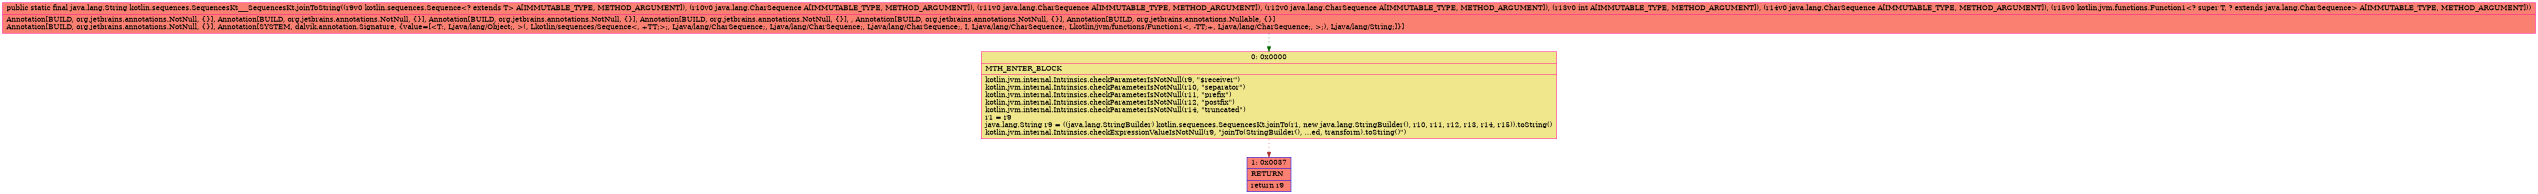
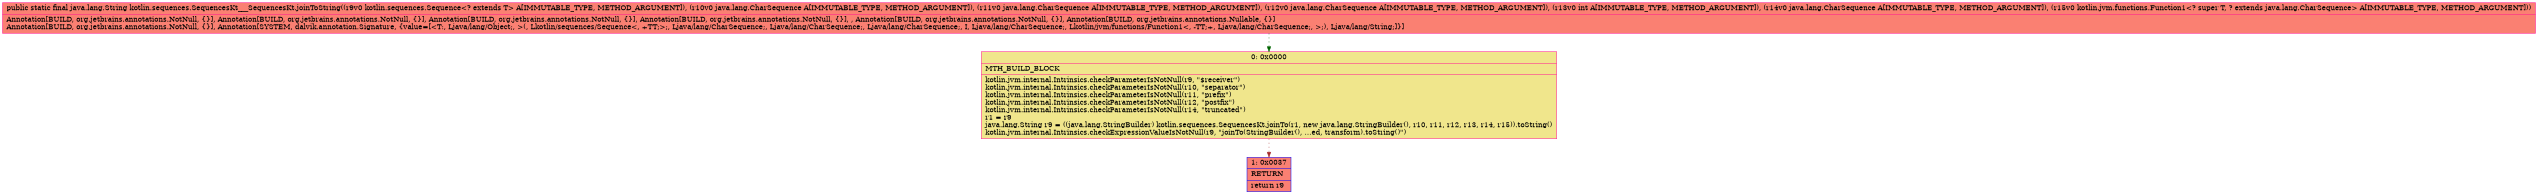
(1024, 69) -> (1022, 69)
